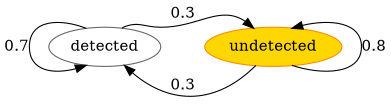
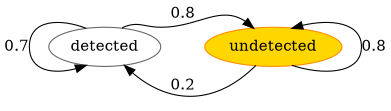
(183, 14) -> (183, 14)
(183, 85) -> (183, 85)
